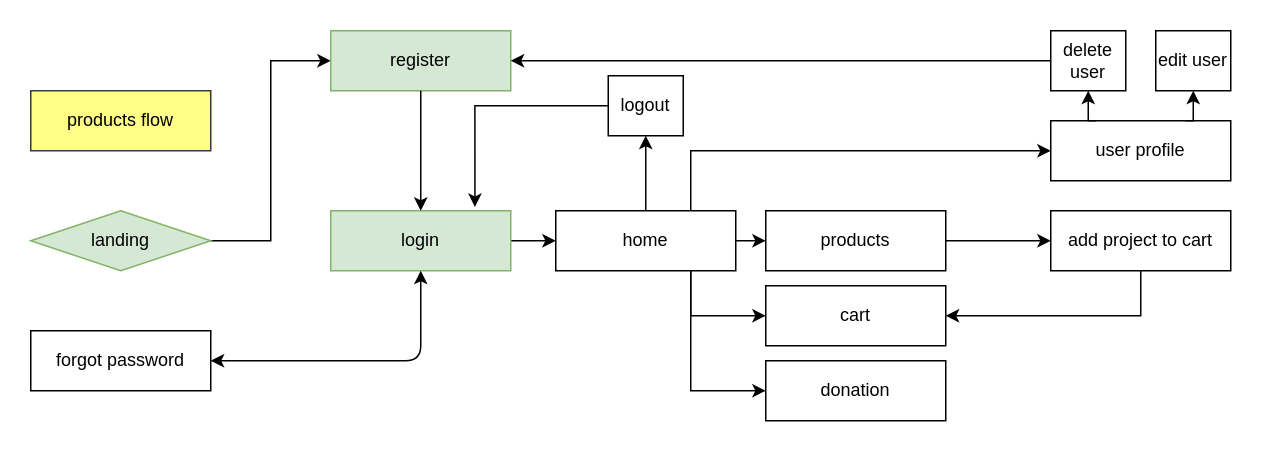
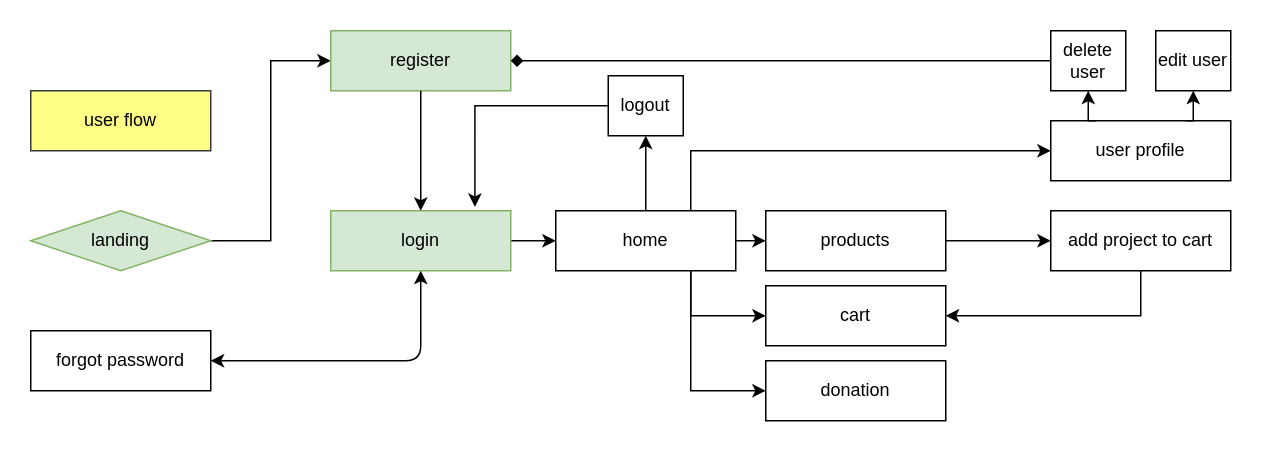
(521, 61) -> (523, 61)
(121, 121) -> (121, 121)
